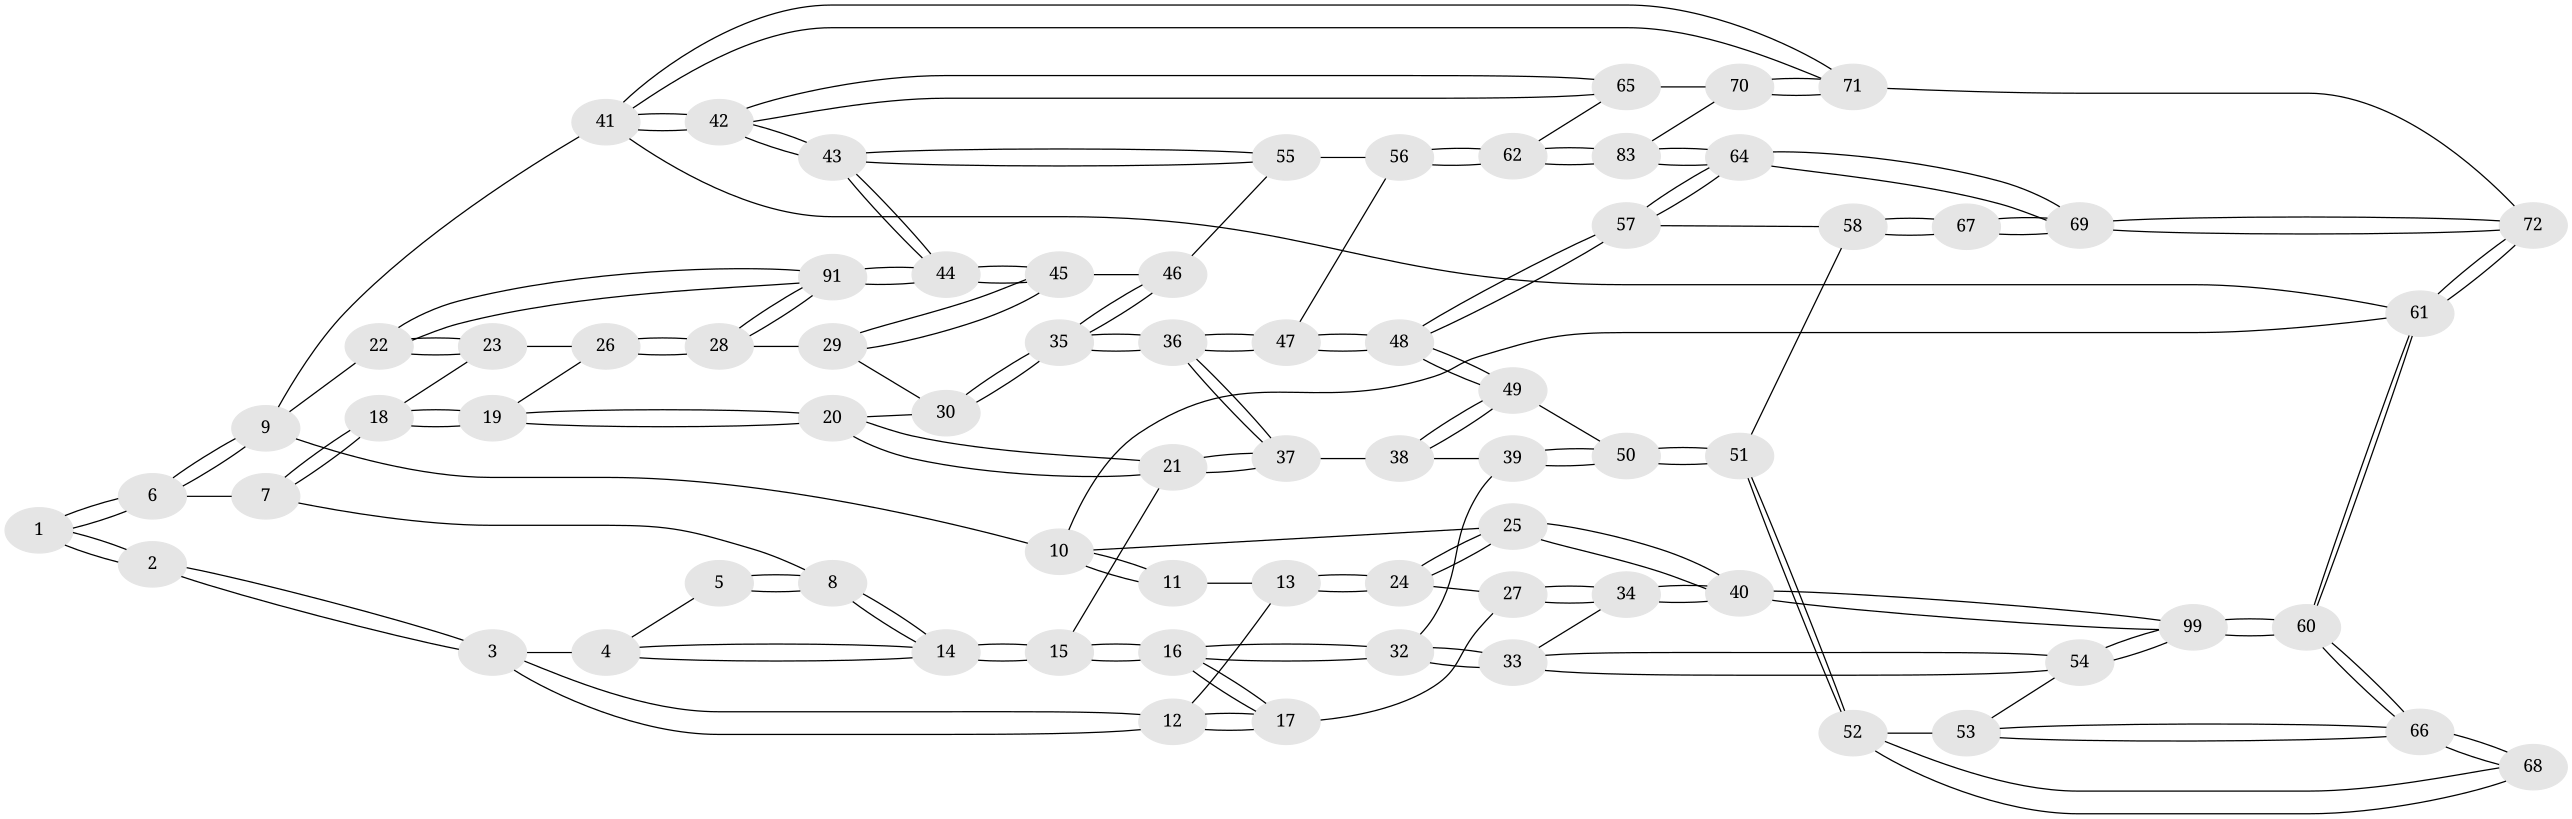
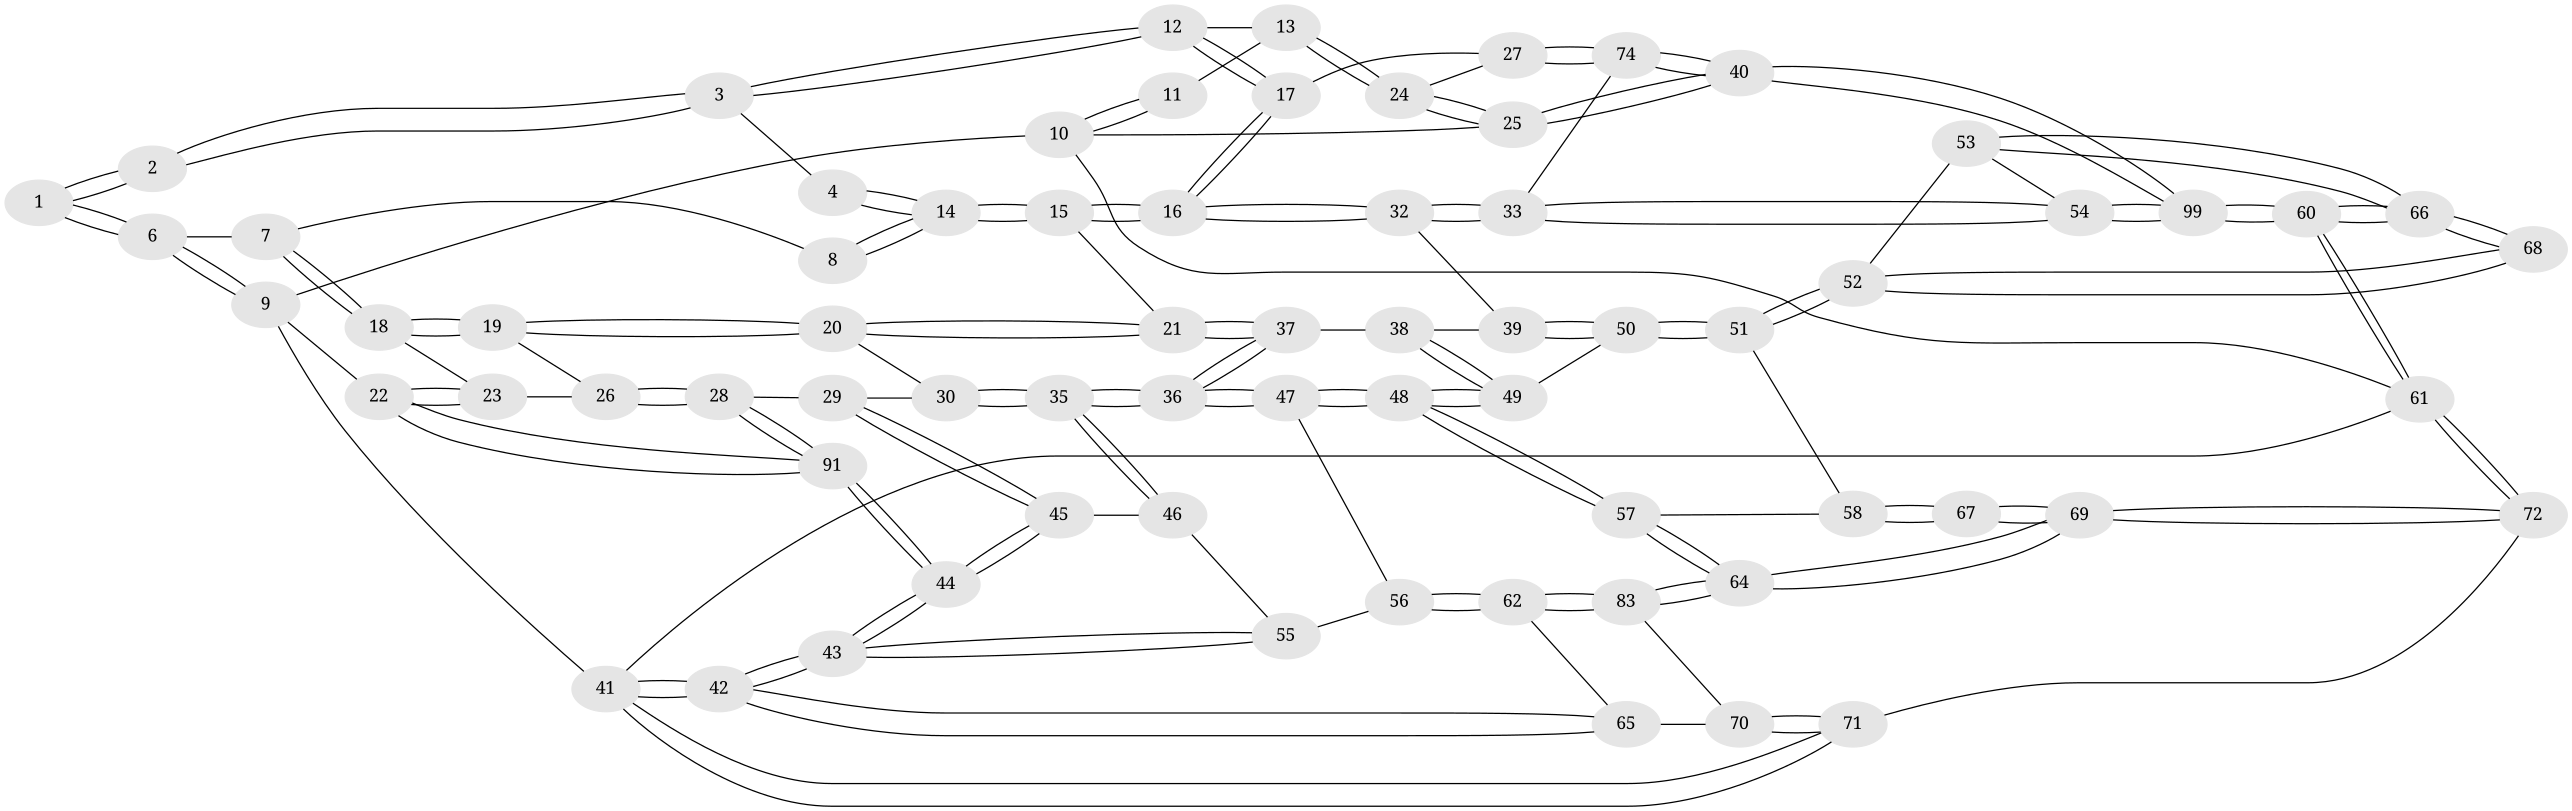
(719, 583) -> none
(1626, 595) -> (1626, 55)
